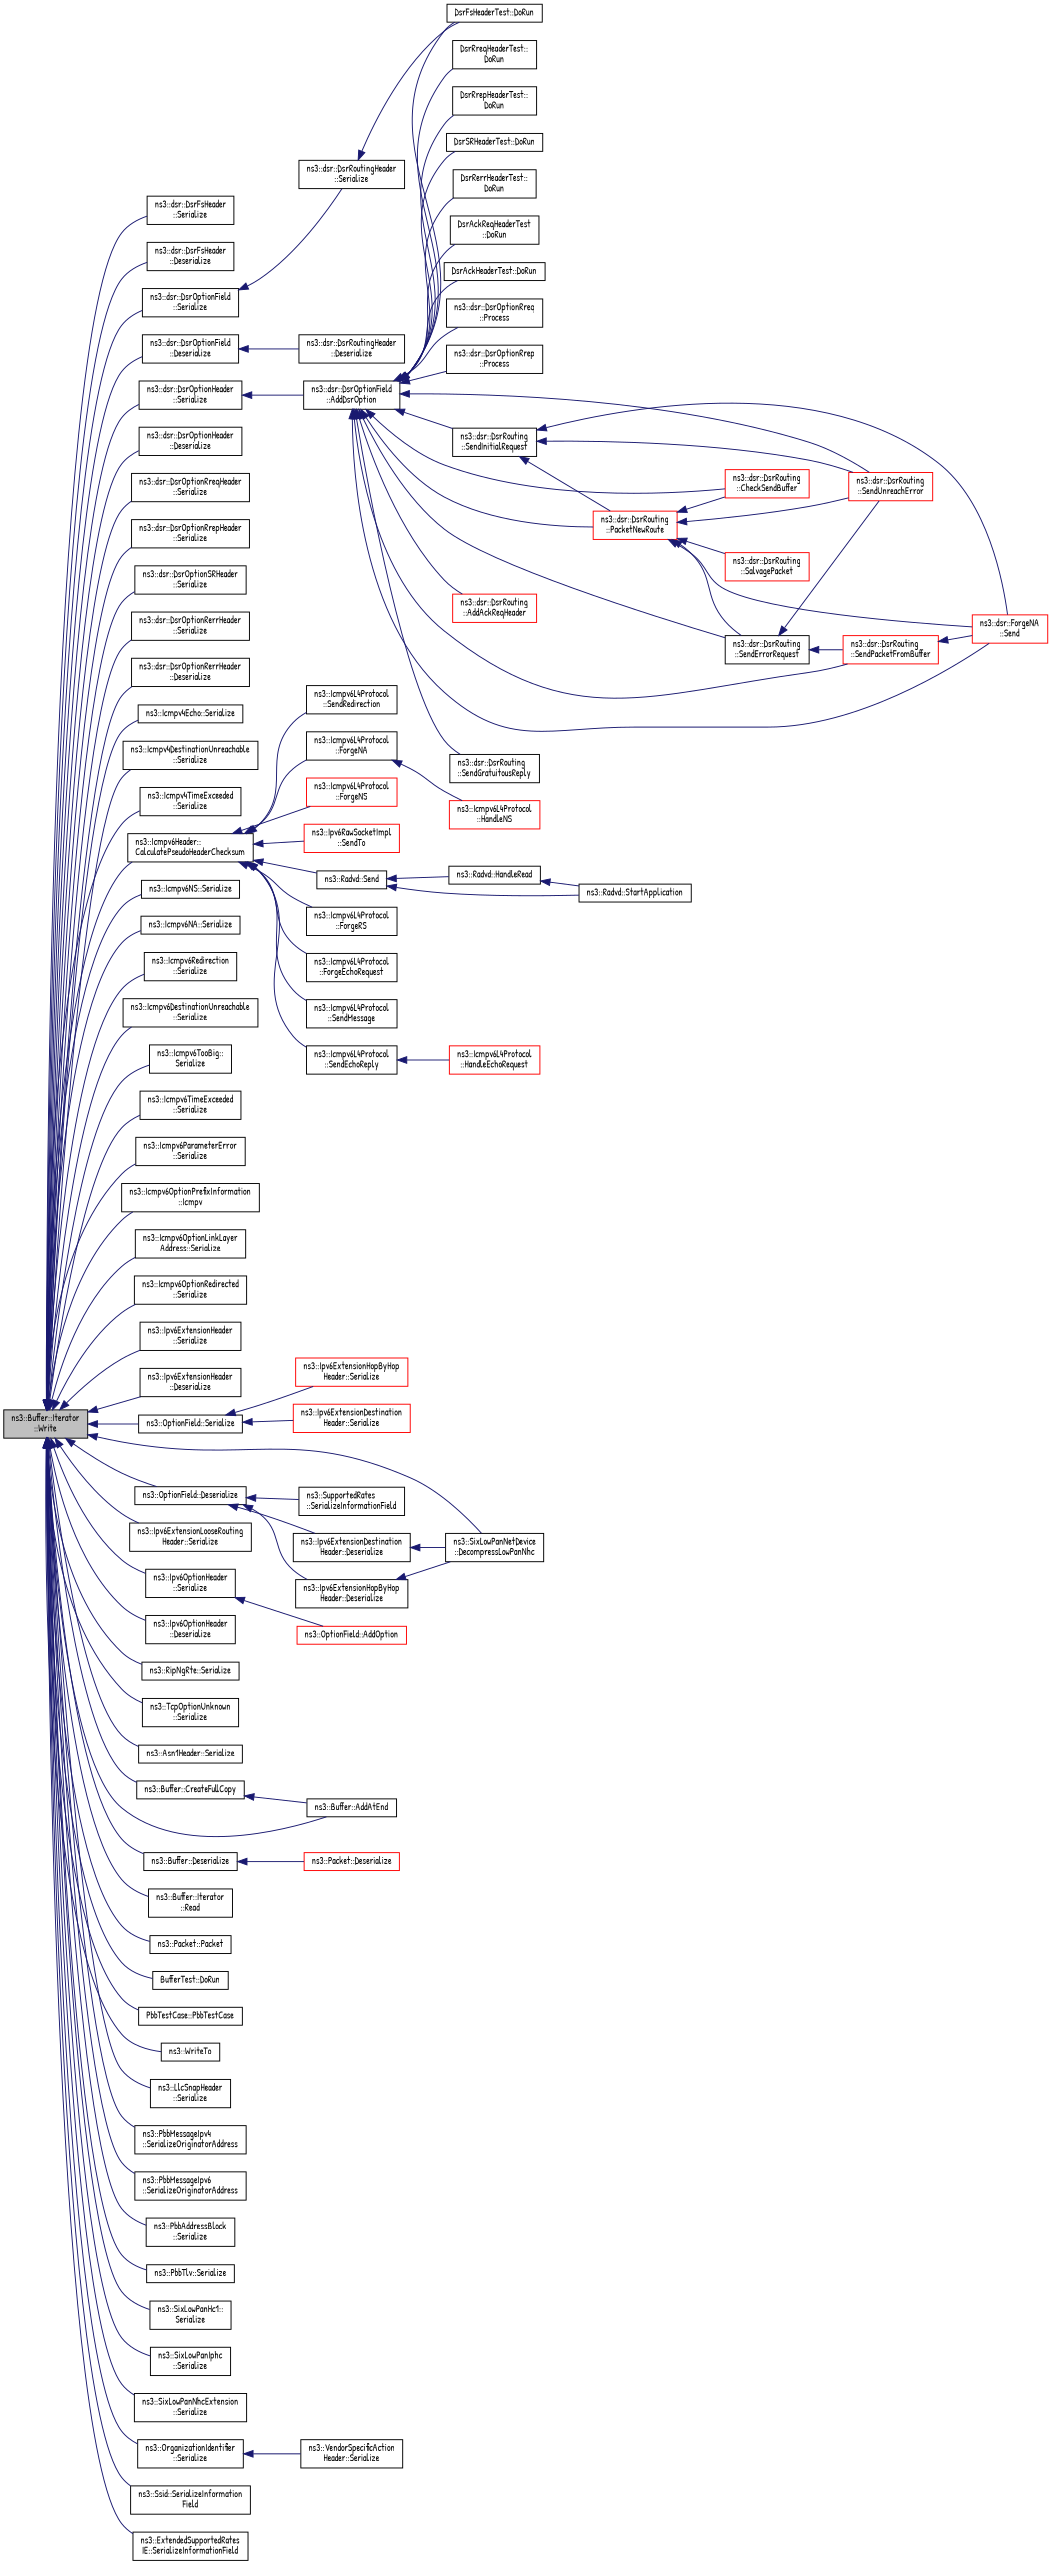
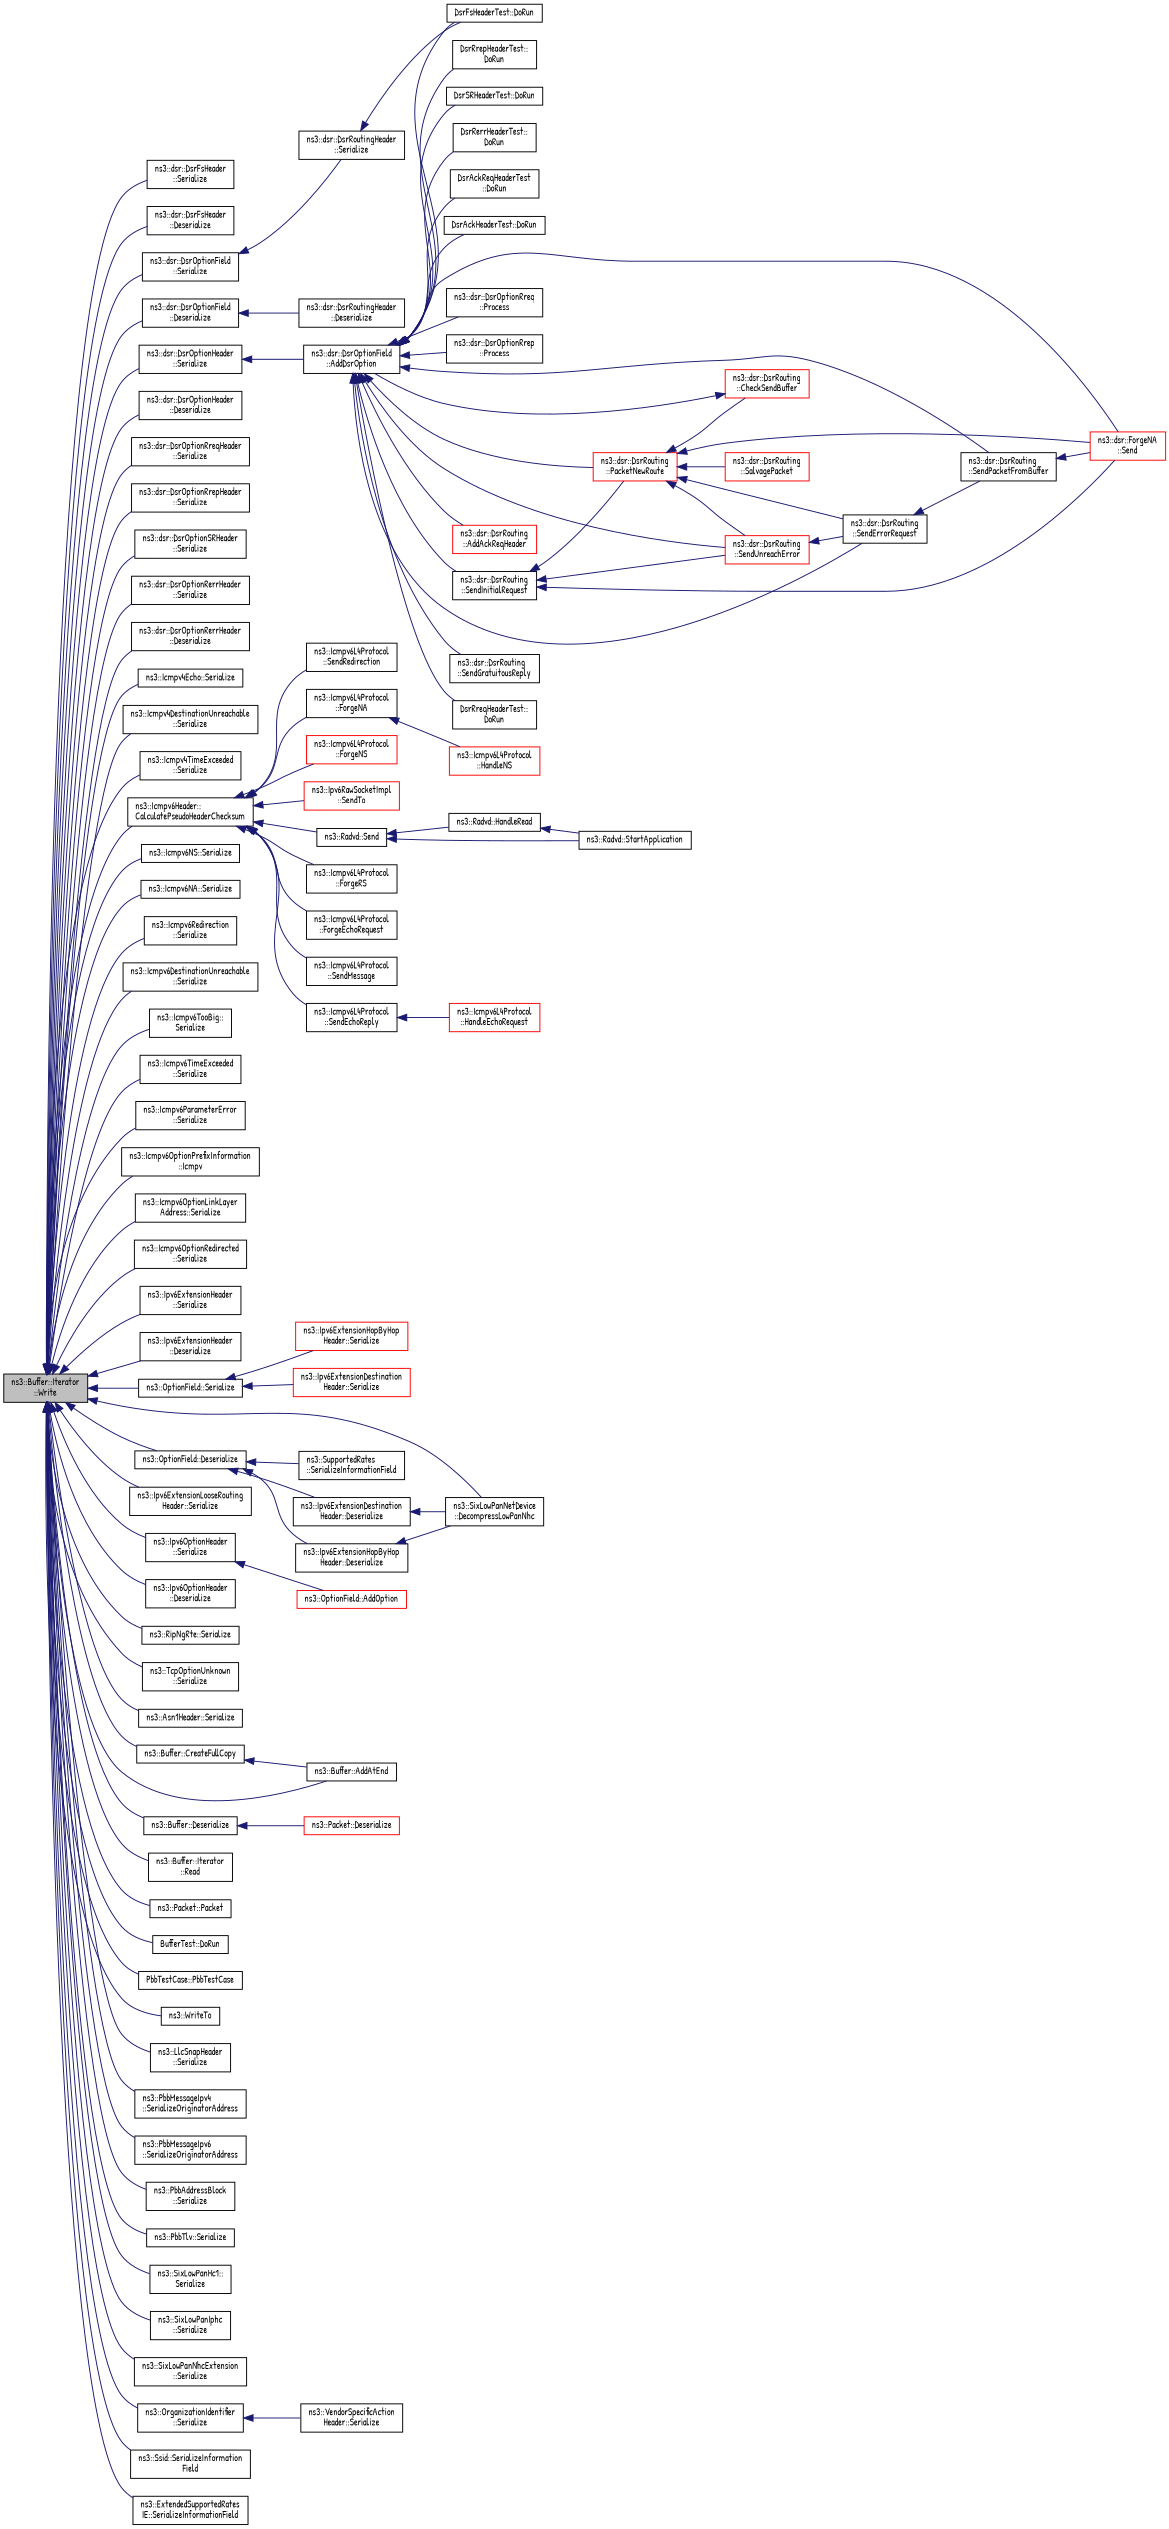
(540, 487) -> (542, 414)
(832, 564) -> (831, 539)
(891, 650) -> (1009, 467)
